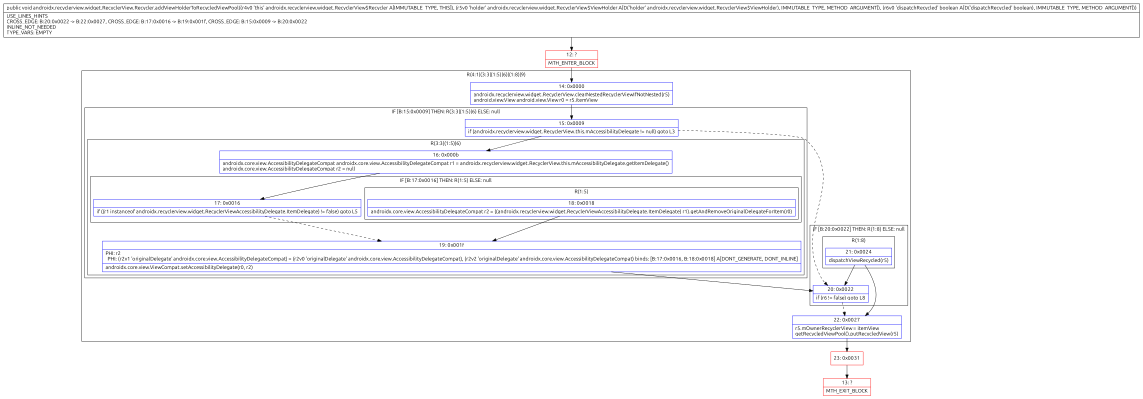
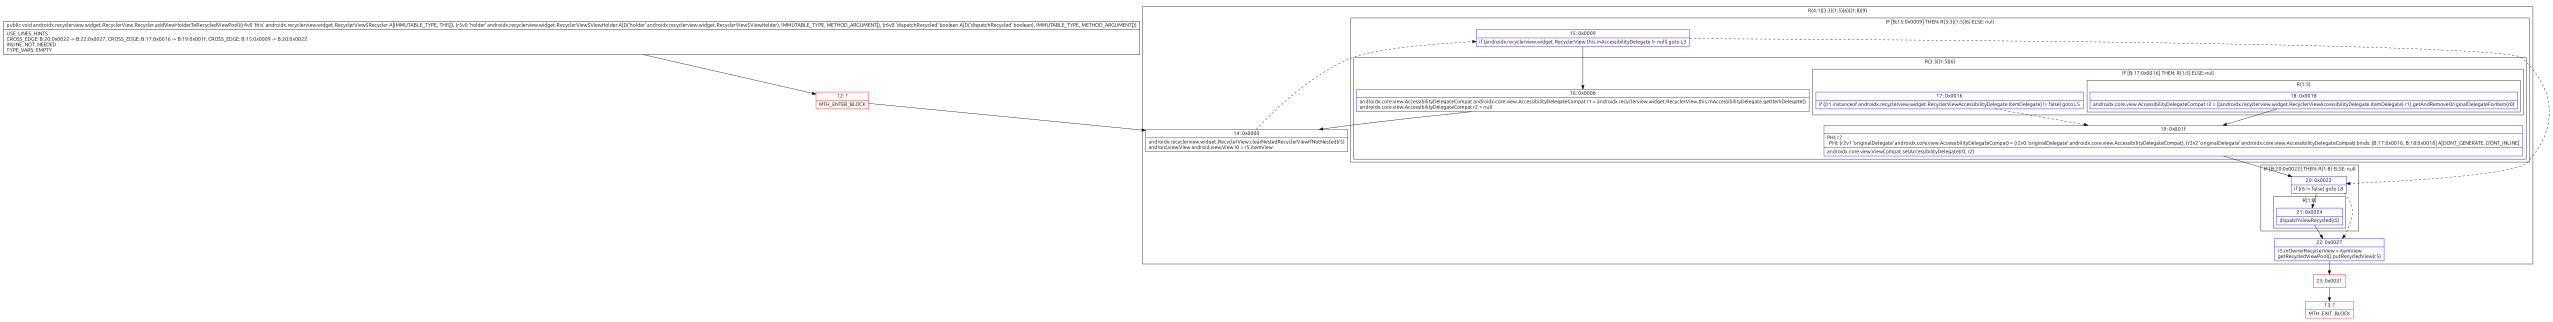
(572, 110) -> (1347, 60)
(322, 185) -> (1397, 120)
(851, 274) -> (2315, 199)
